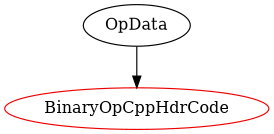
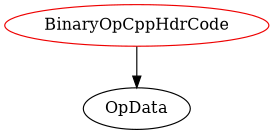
(137, 61) -> (137, 61)
